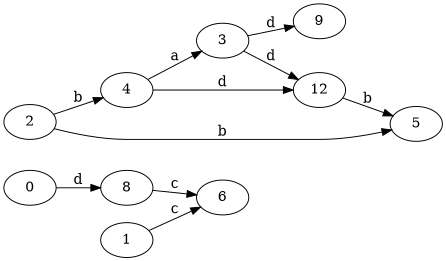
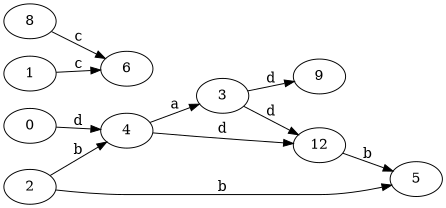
(73, 188) -> (73, 128)
